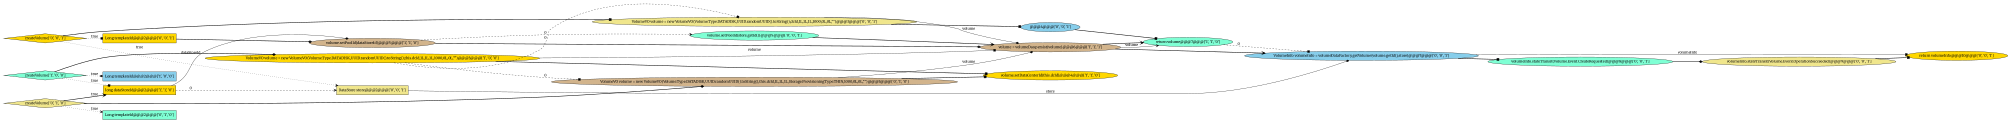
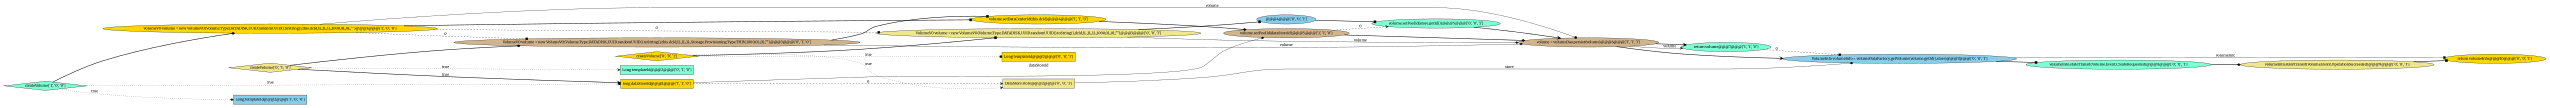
(1115, 34) -> (1345, 21)
(249, 41) -> (1171, 25)
